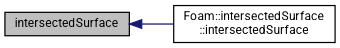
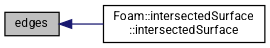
(67, 24) -> (32, 24)
